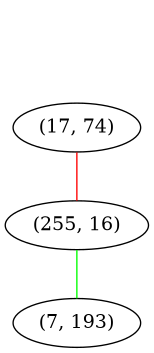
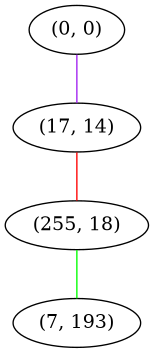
none -> (77, 30)
(77, 128) -> (77, 128)
(77, 225) -> (77, 225)
